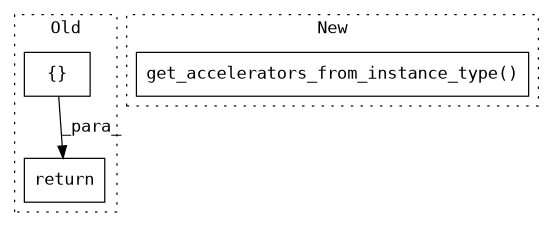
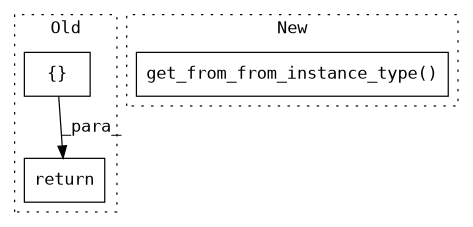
(333, 74) -> (292, 74)
